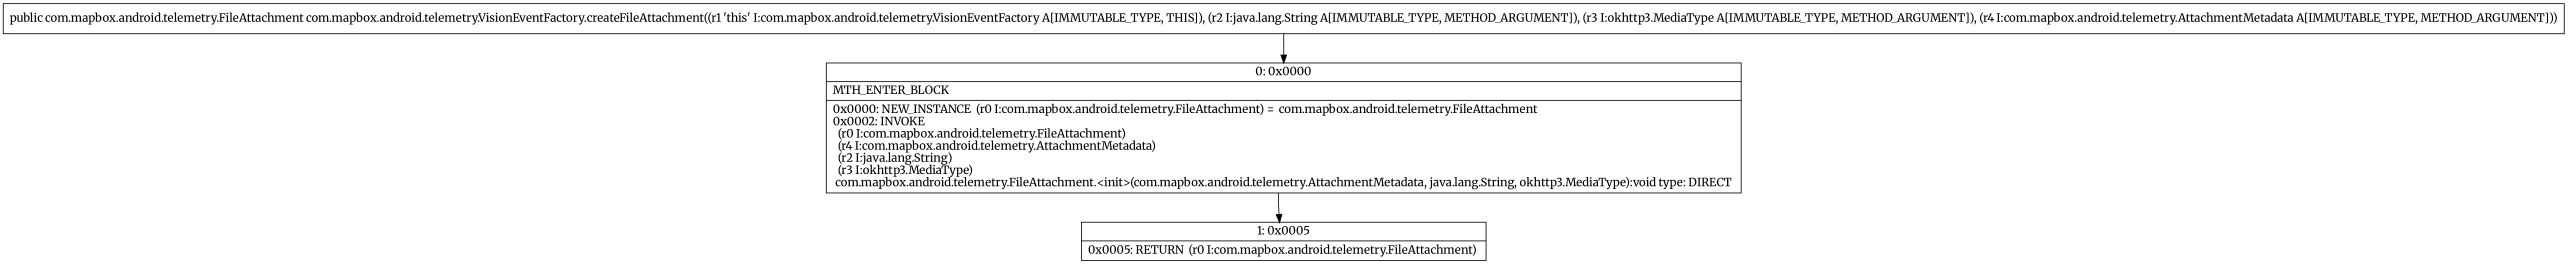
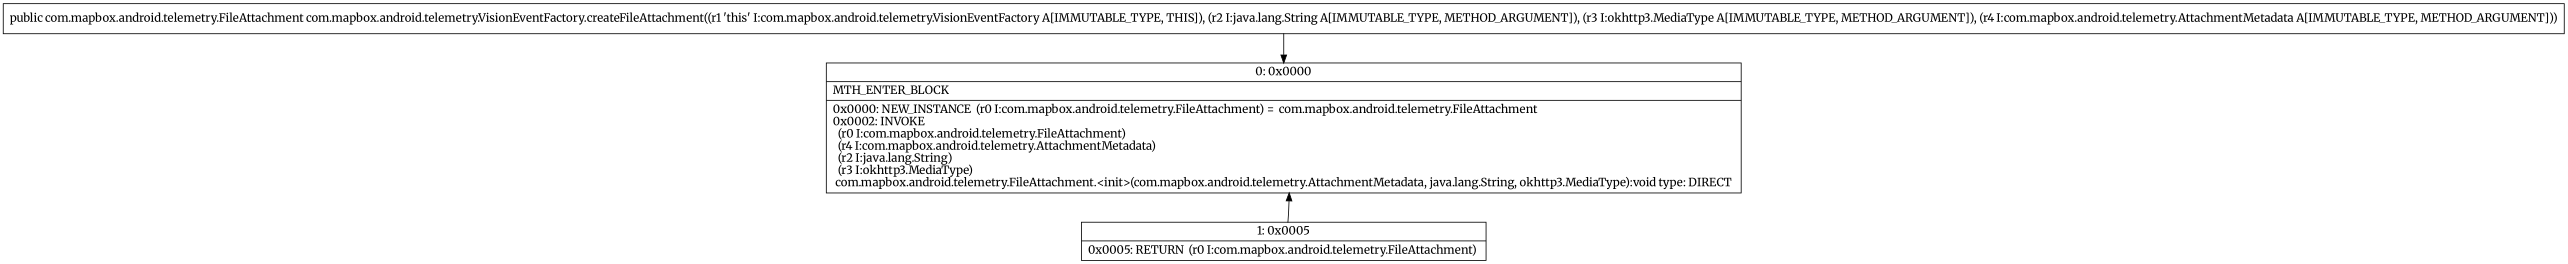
(1279, 204) -> (1289, 212)
